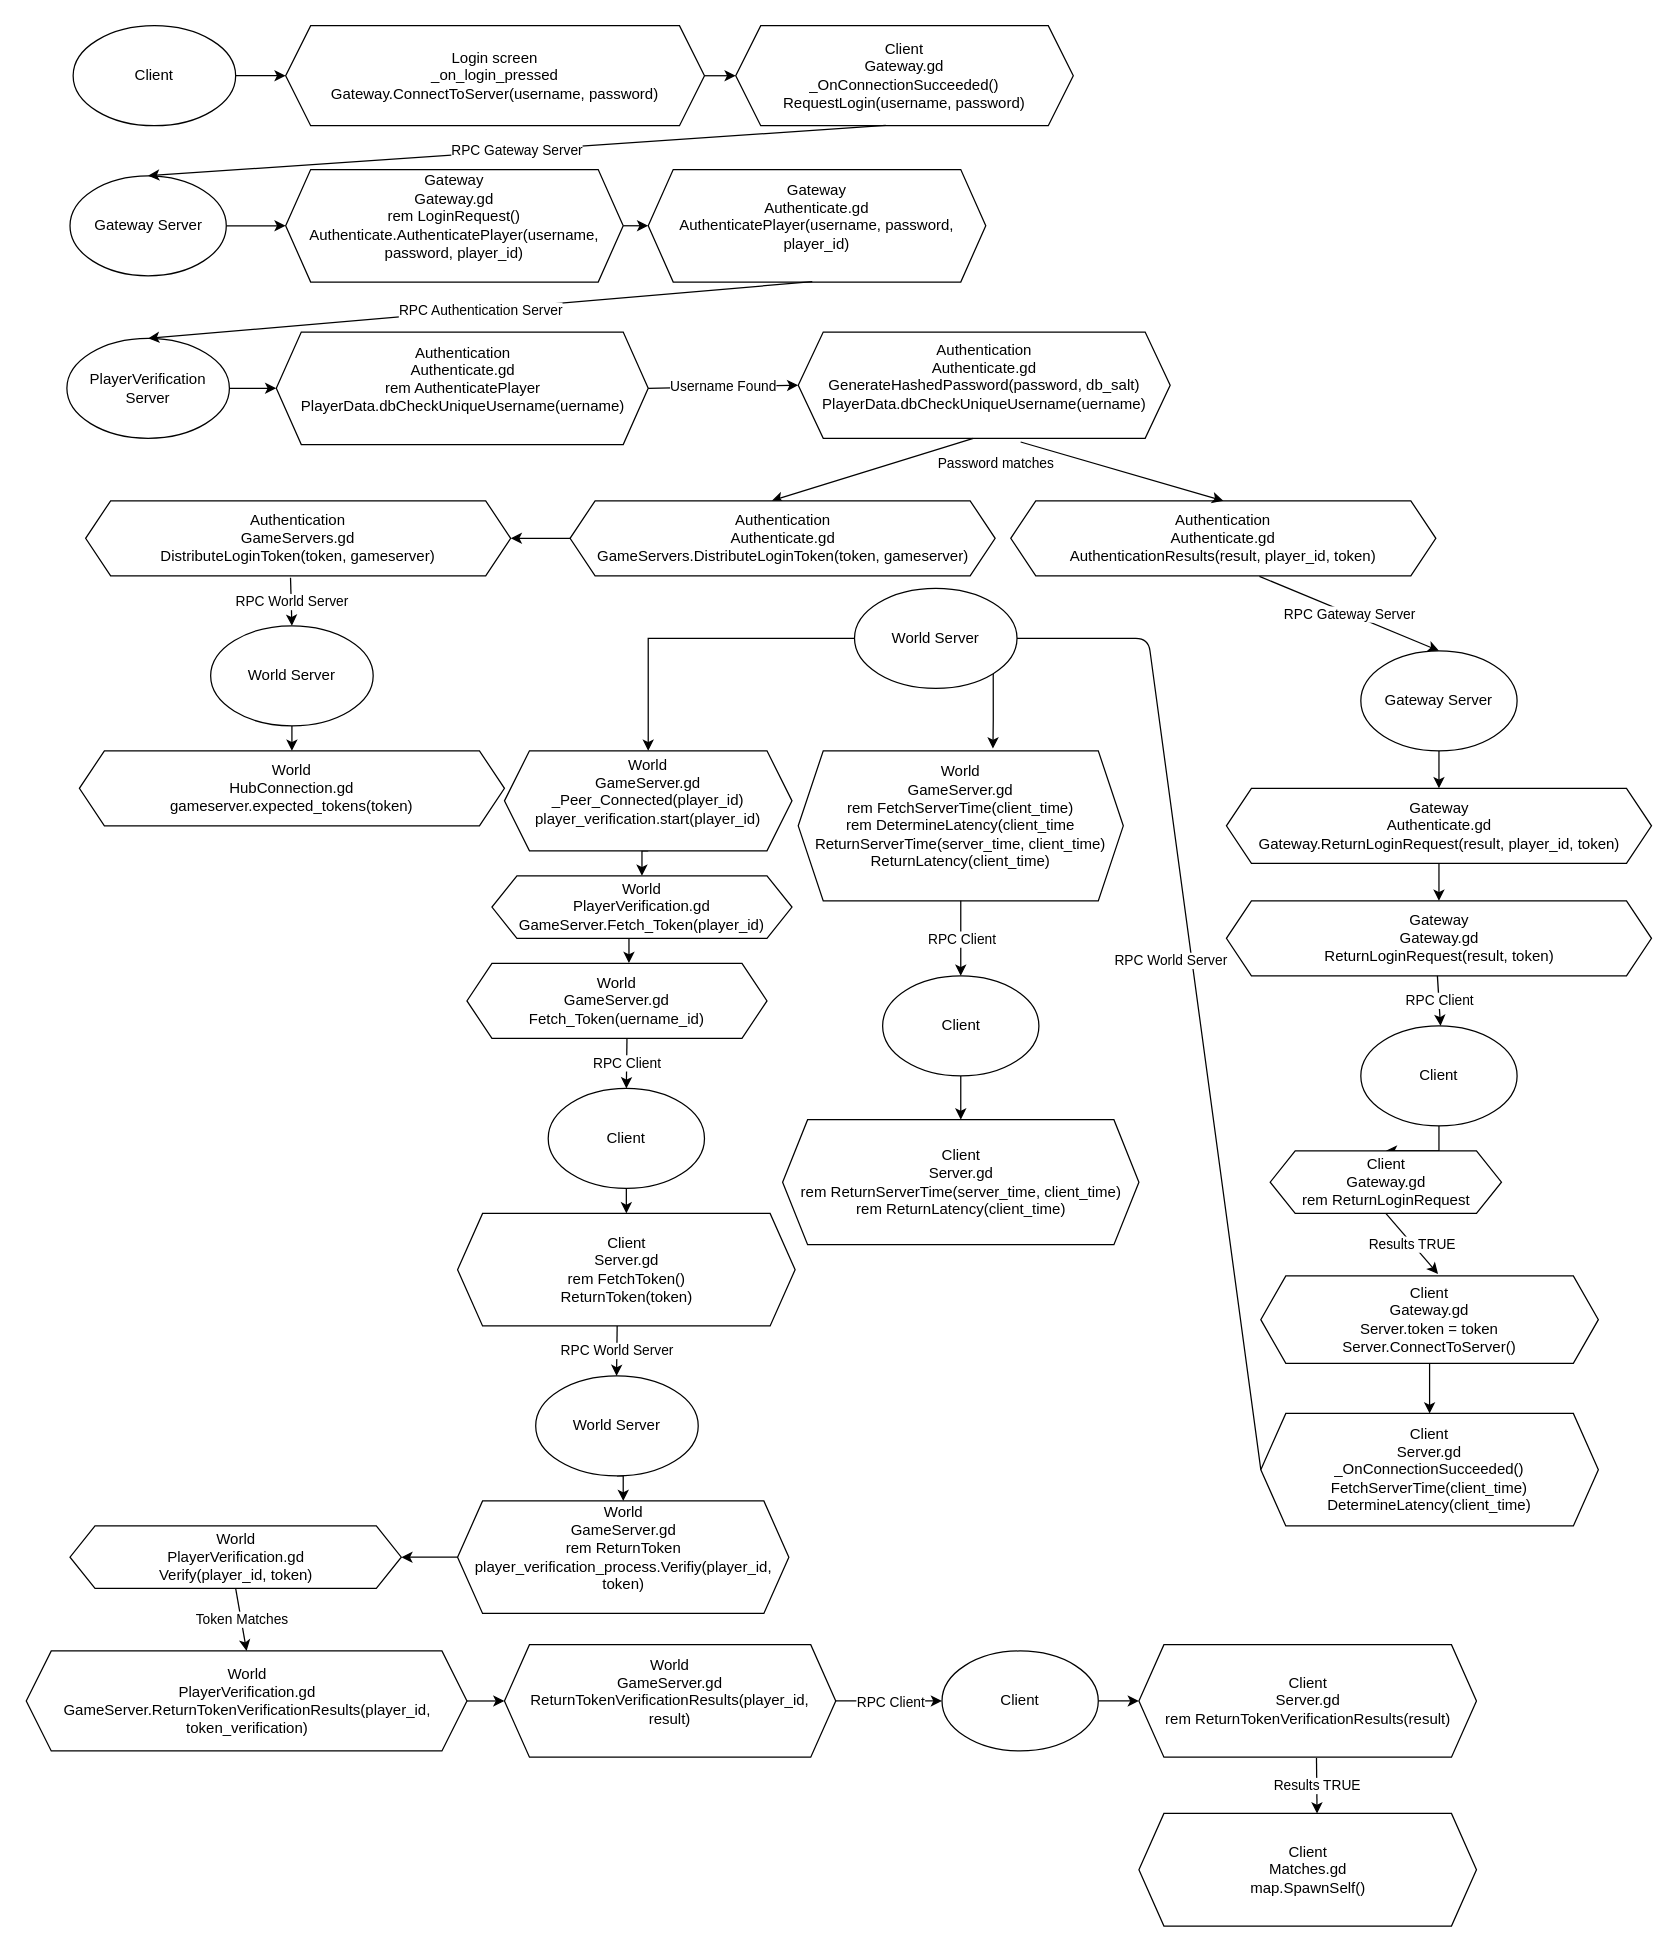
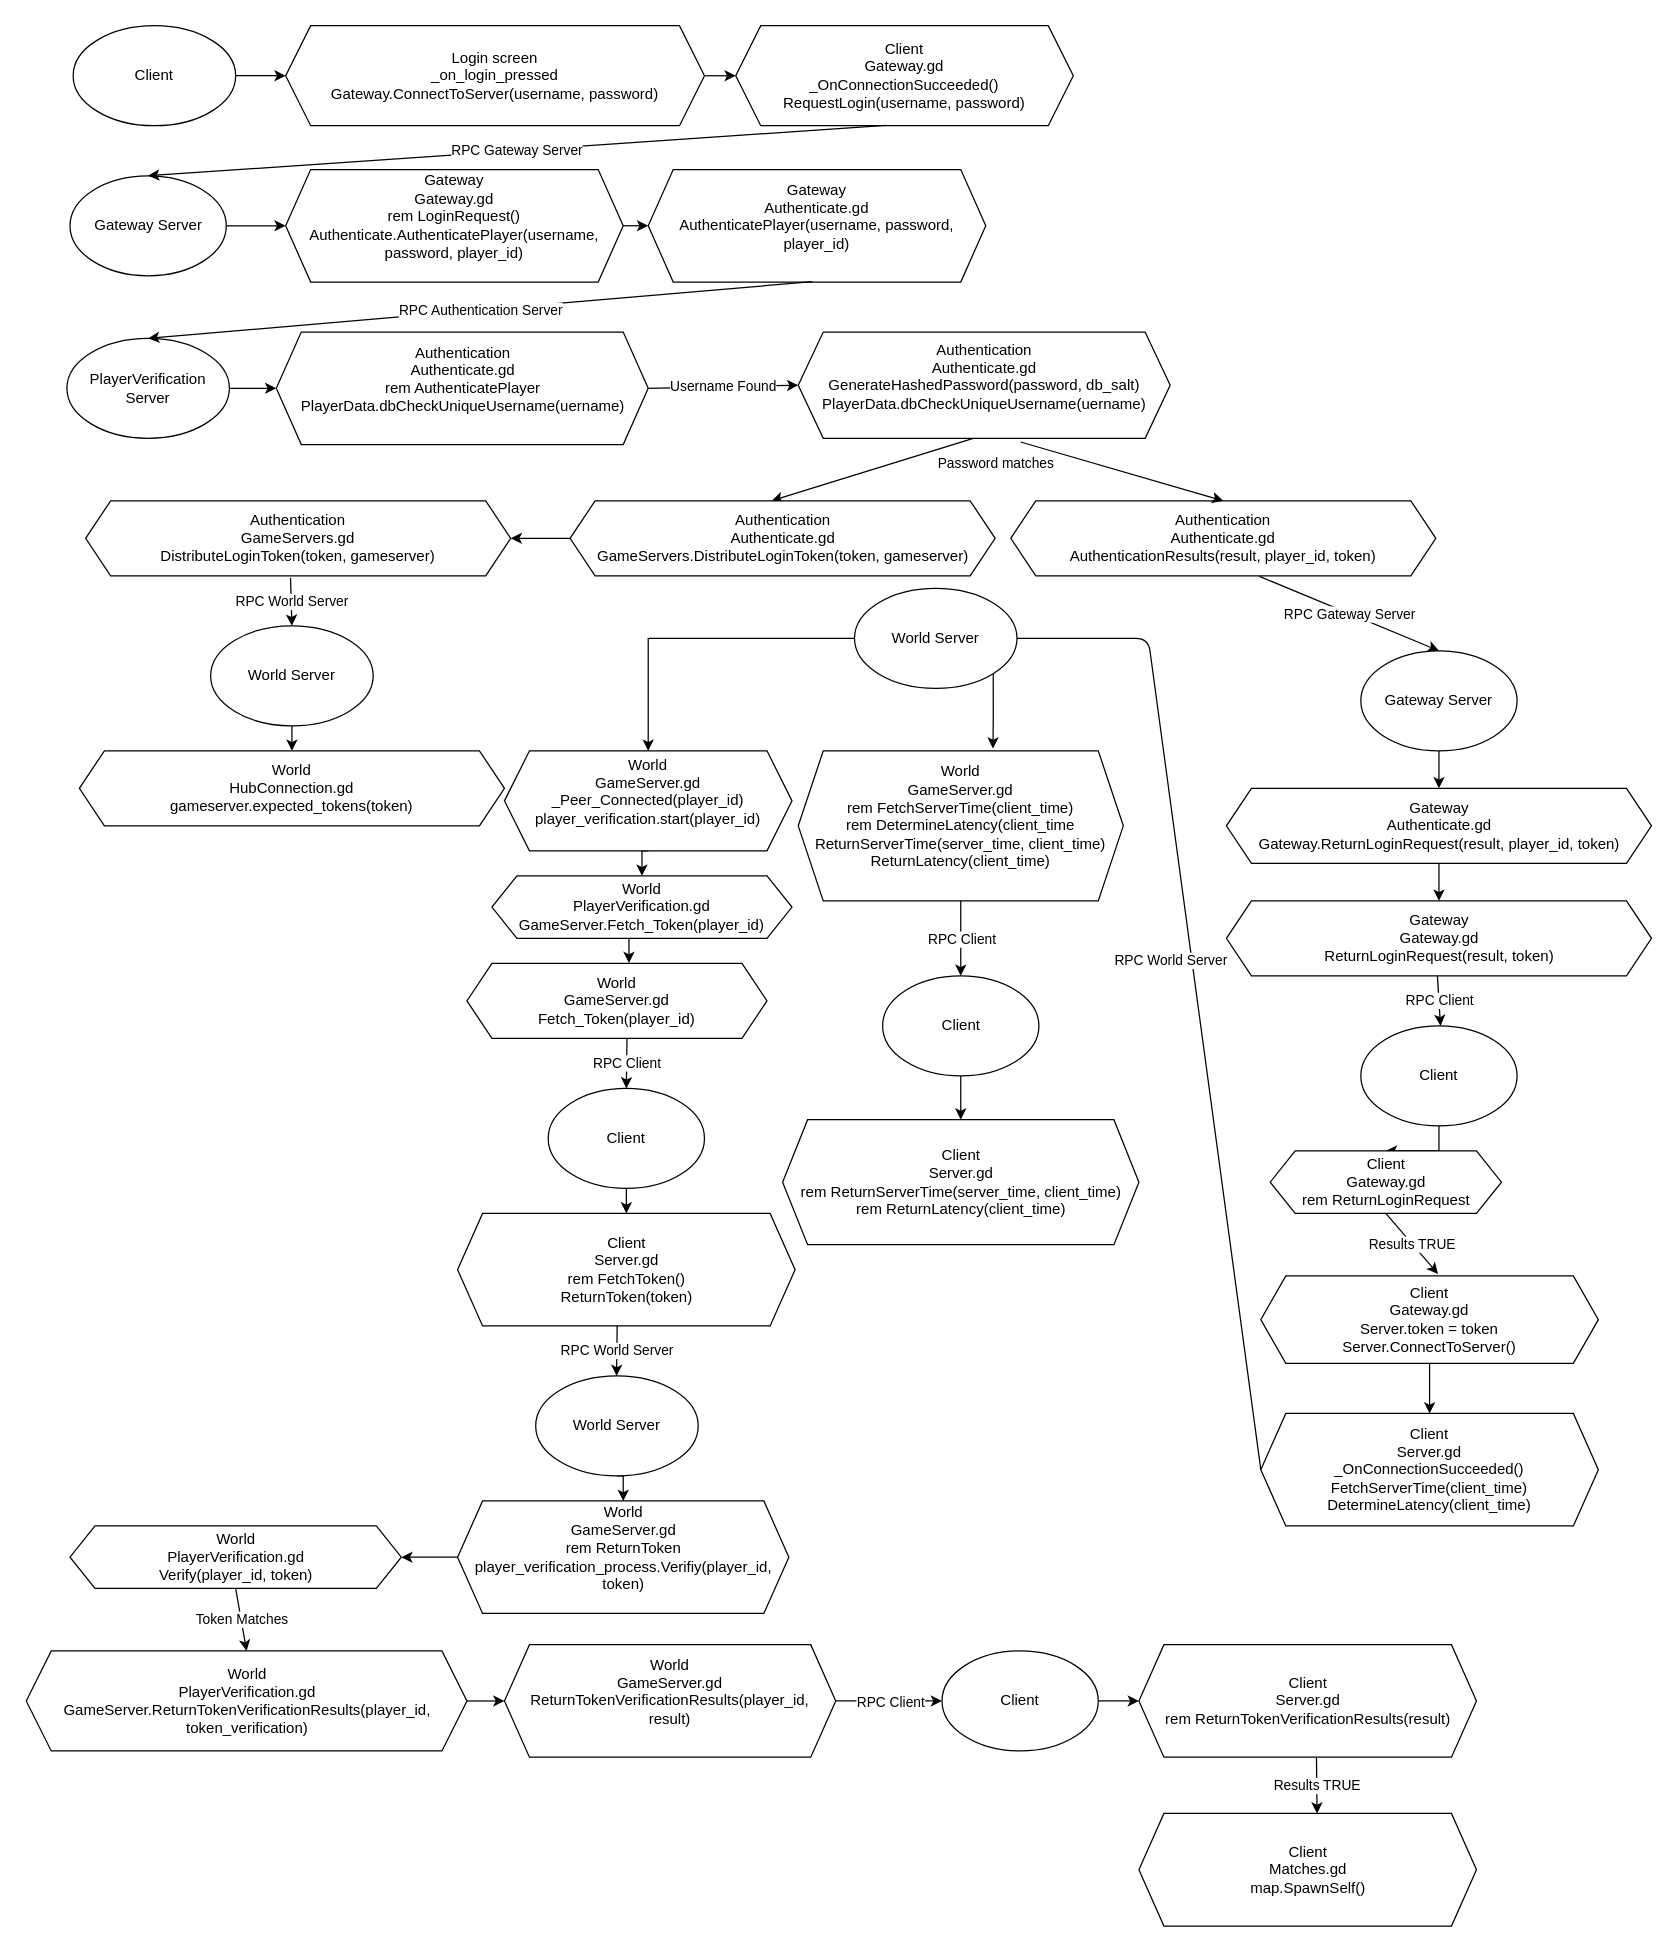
(617, 1001) -> (617, 1001)
